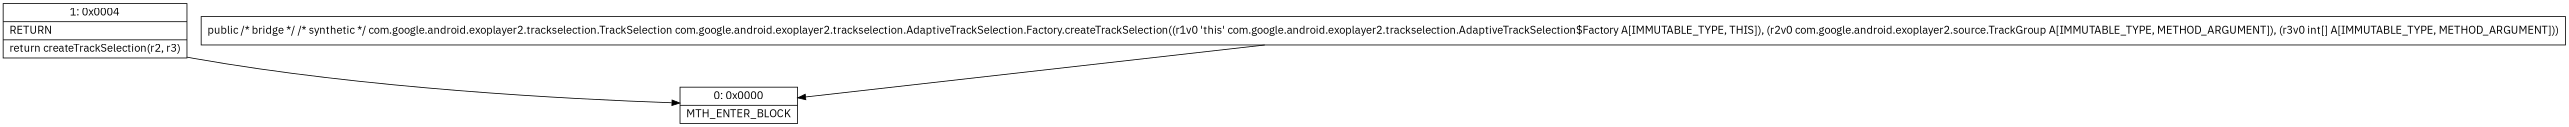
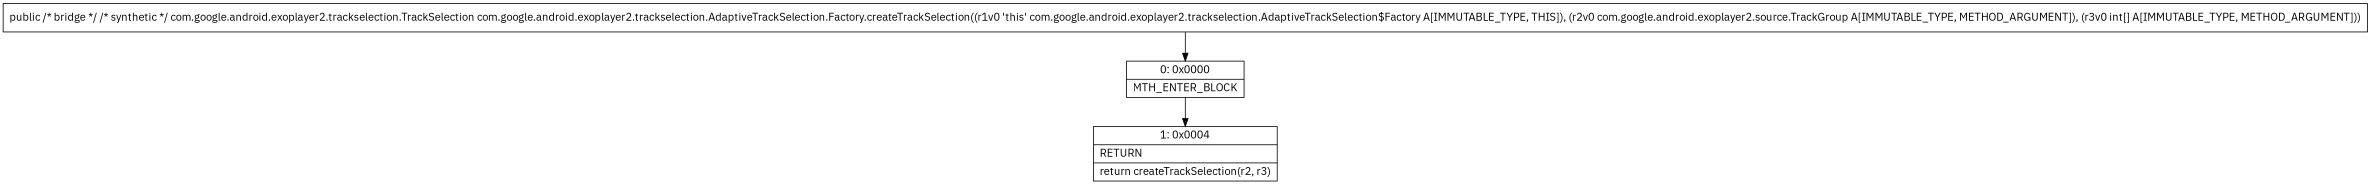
(429, 88) -> (1185, 108)
